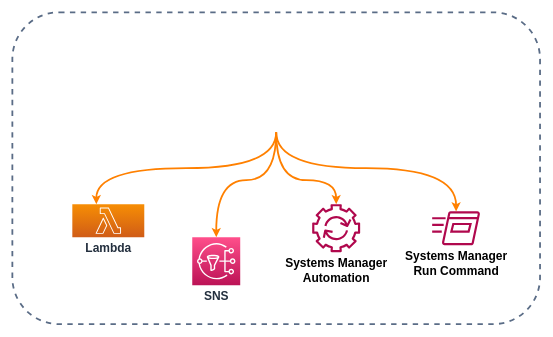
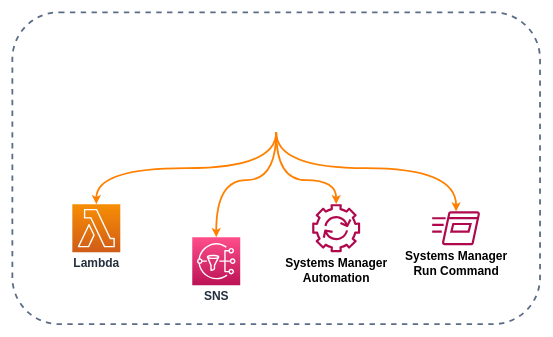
(108, 221) -> (96, 228)
